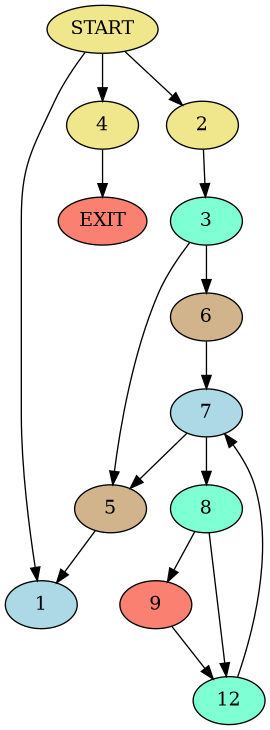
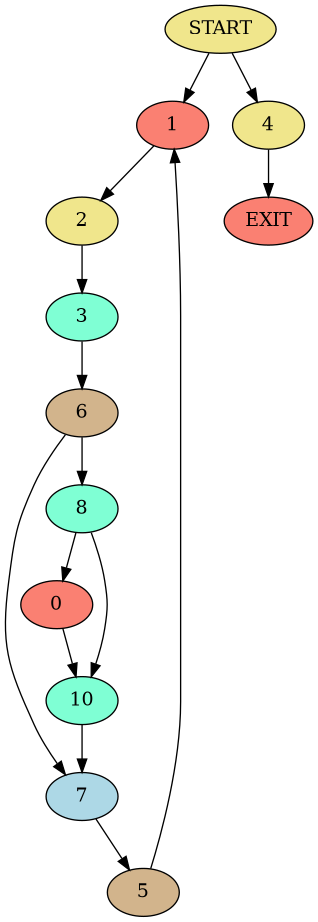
(149, 74) -> (132, 168)
(138, 352) -> none
(206, 454) -> (82, 454)
(41, 605) -> (173, 125)
(156, 605) -> (57, 605)
(229, 701) -> (82, 701)
